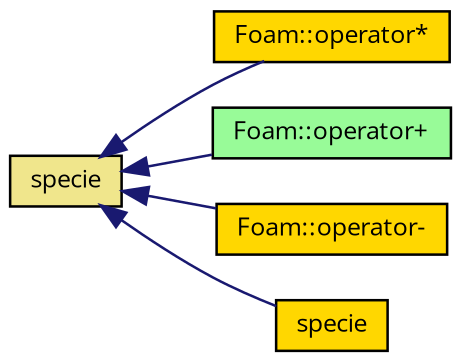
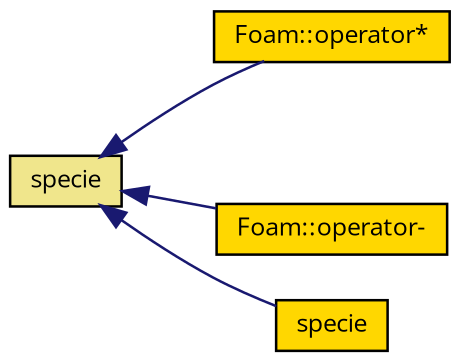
(332, 133) -> none
